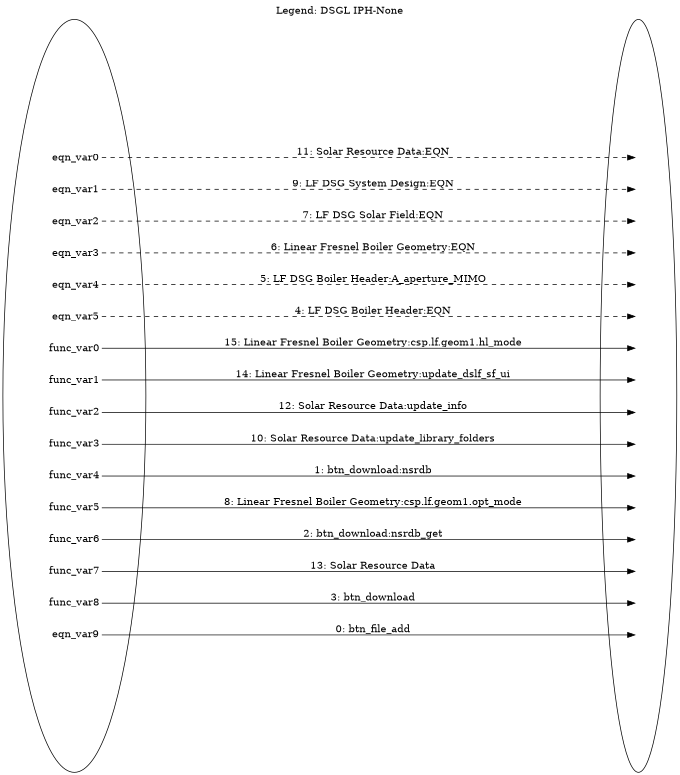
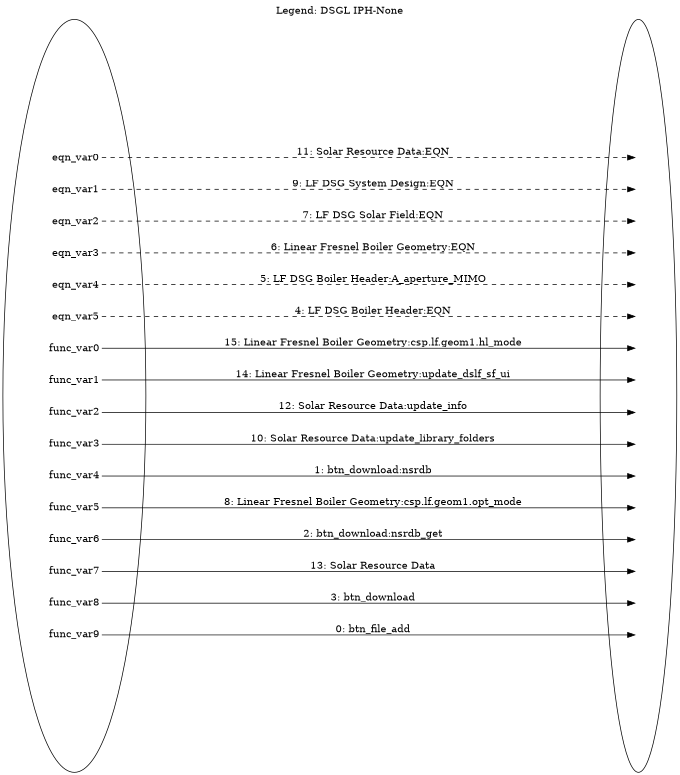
(76, 634) -> (74, 634)
